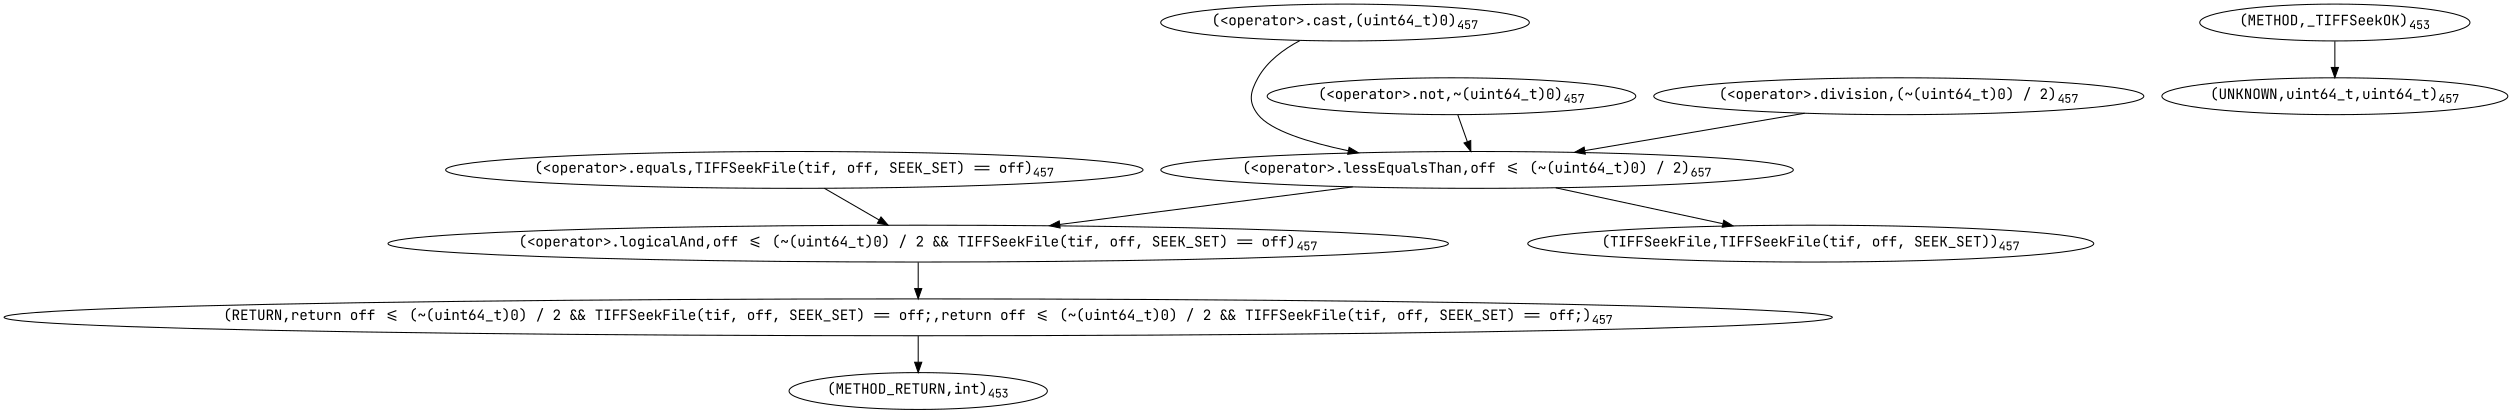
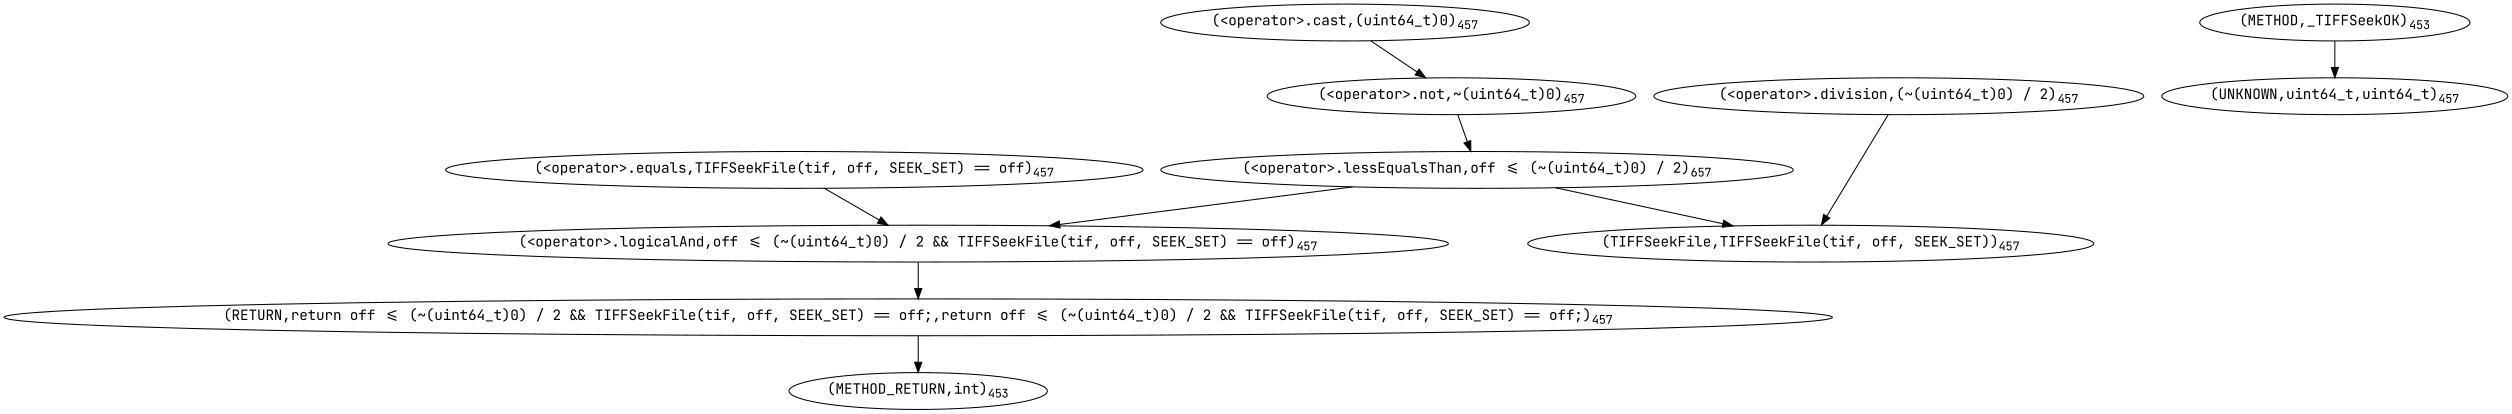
(1259, 115) -> (1394, 56)
(1695, 132) -> (1857, 165)
